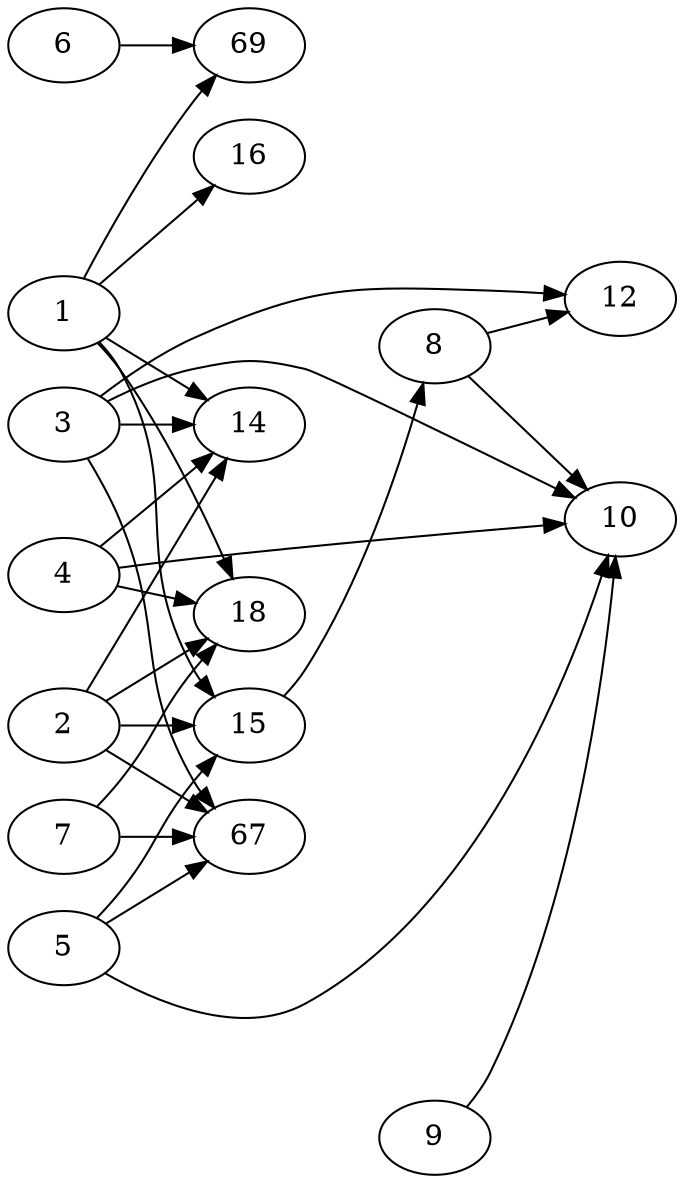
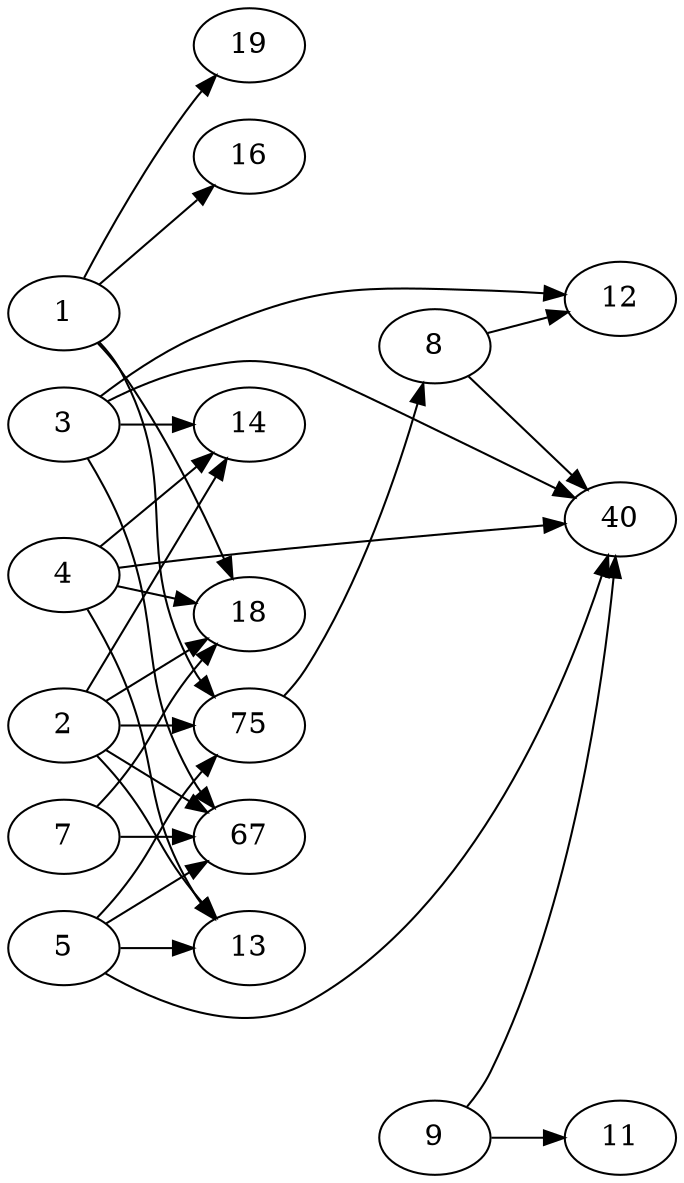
(64, 45) -> none
(249, 45) -> (249, 45)
(135, 356) -> none
(620, 519) -> (620, 519)
(249, 726) -> (249, 726)
none -> (249, 948)
none -> (620, 1138)
